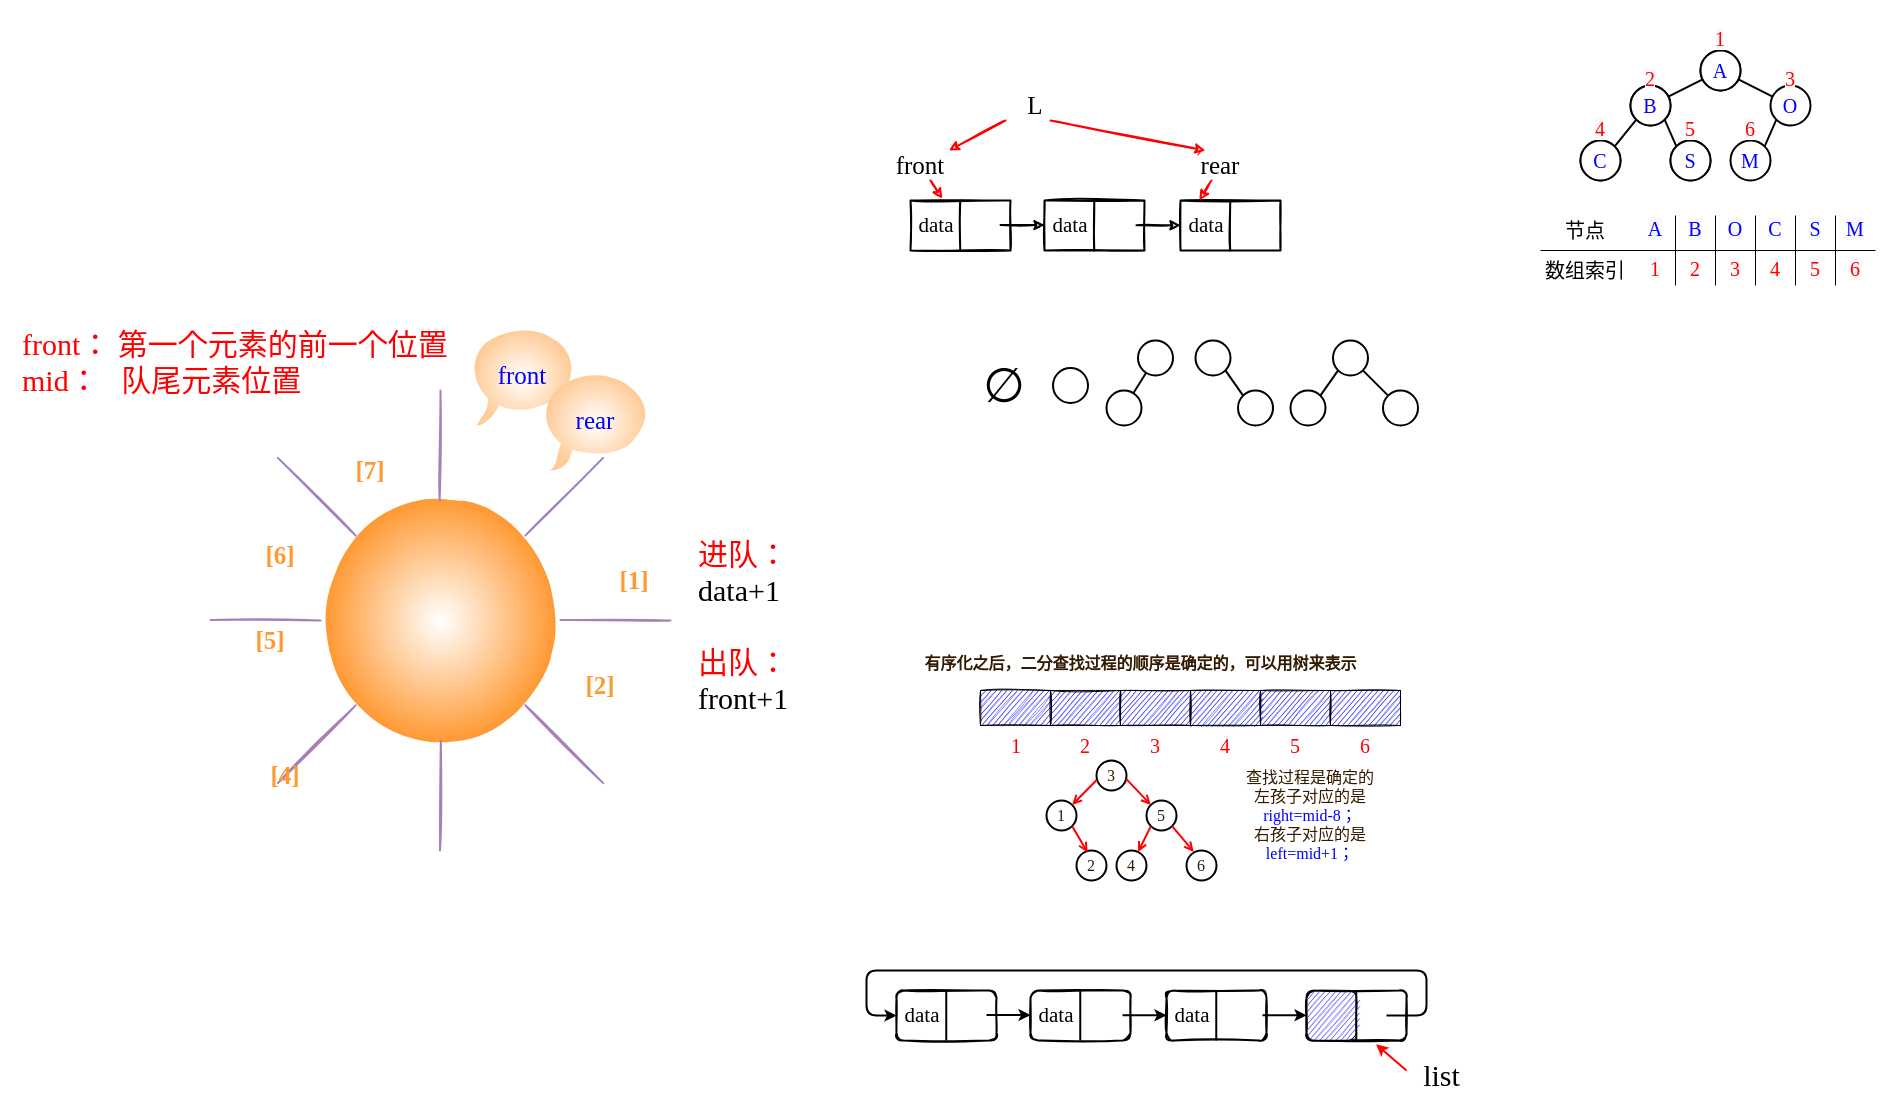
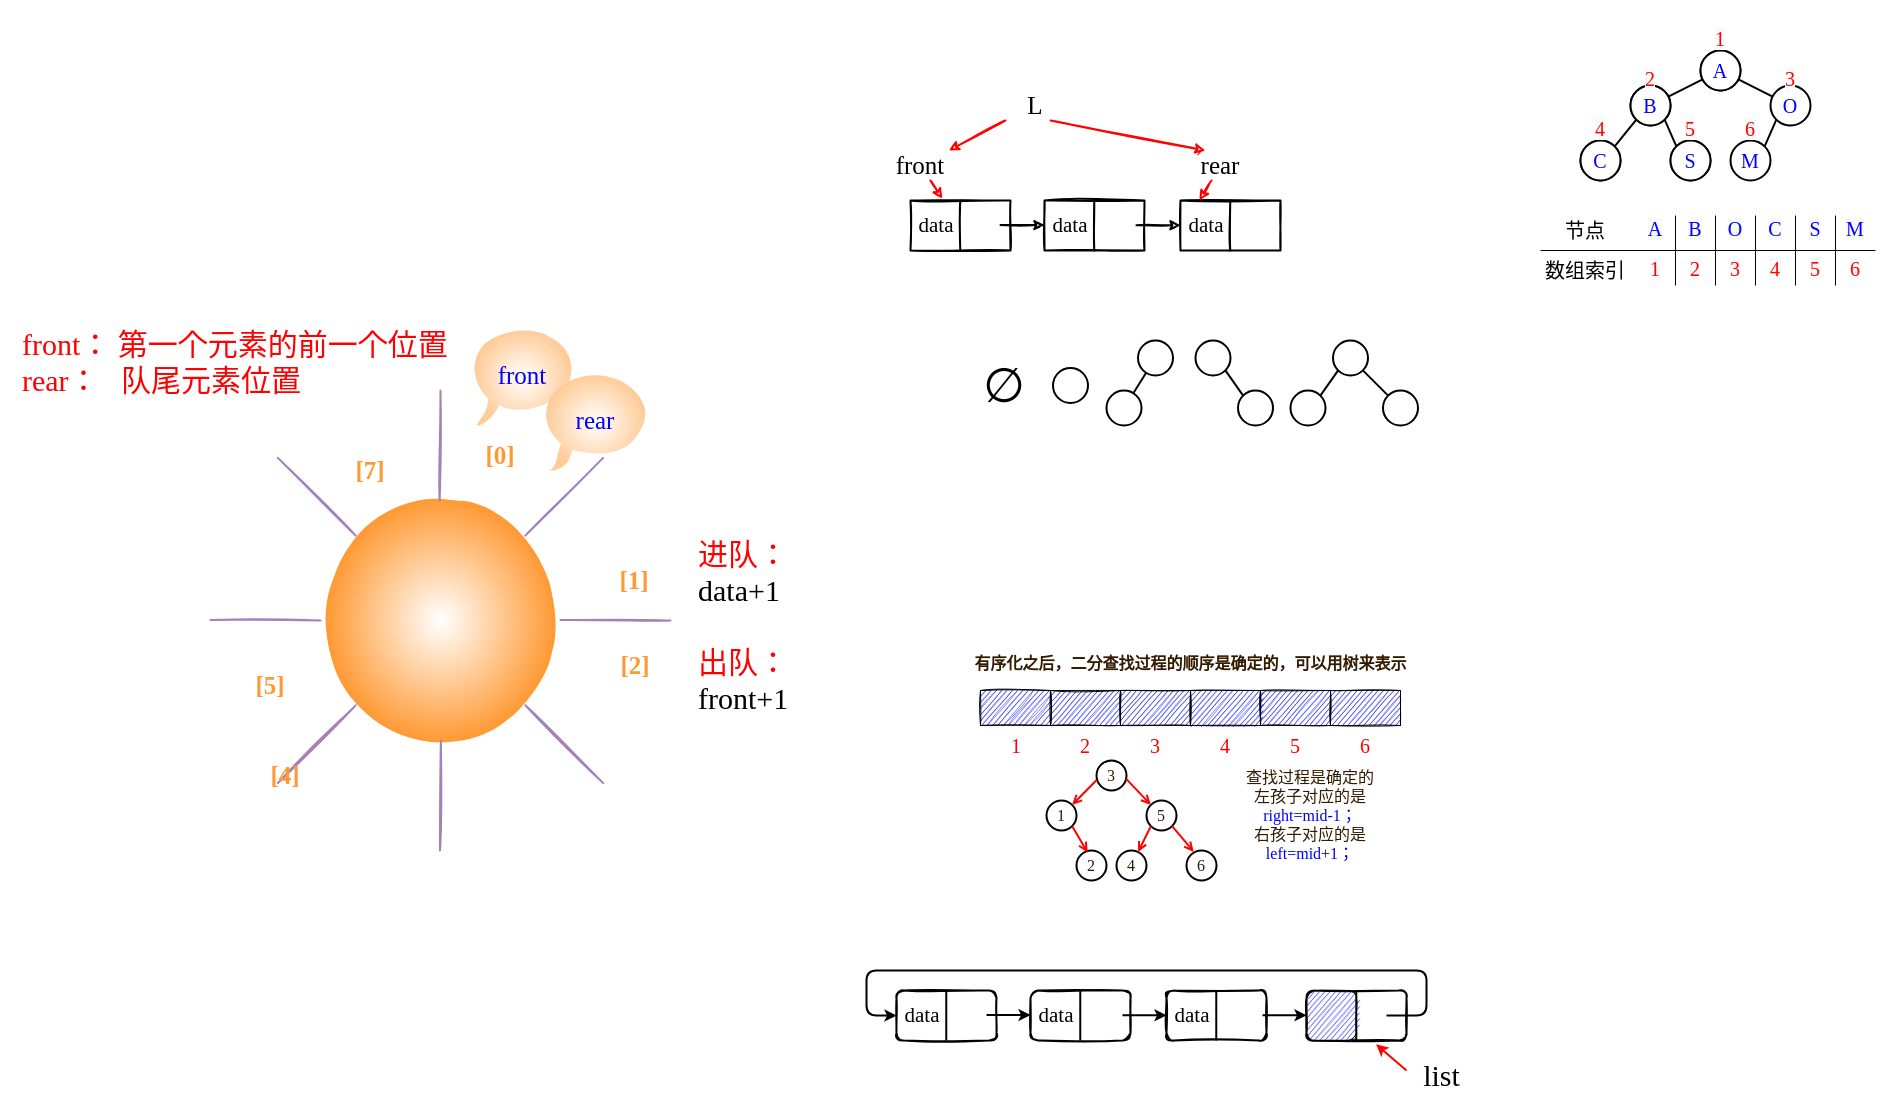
(249, 364) -> (249, 364)
none -> (501, 456)
(281, 556) -> none
(271, 641) -> (271, 686)
(1141, 663) -> (1191, 663)
(601, 686) -> (636, 666)
(1311, 816) -> (1311, 816)
